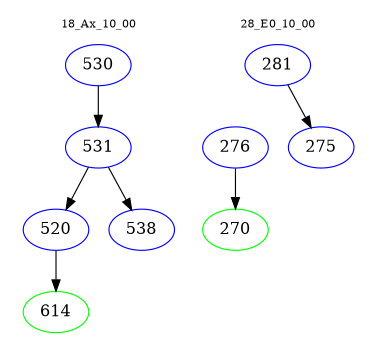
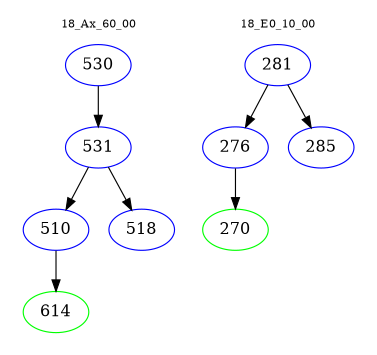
(99, 25) -> (99, 25)
(278, 25) -> (278, 25)
none -> (259, 101)
(321, 147) -> (321, 147)
(56, 230) -> (56, 230)
(142, 230) -> (142, 230)
